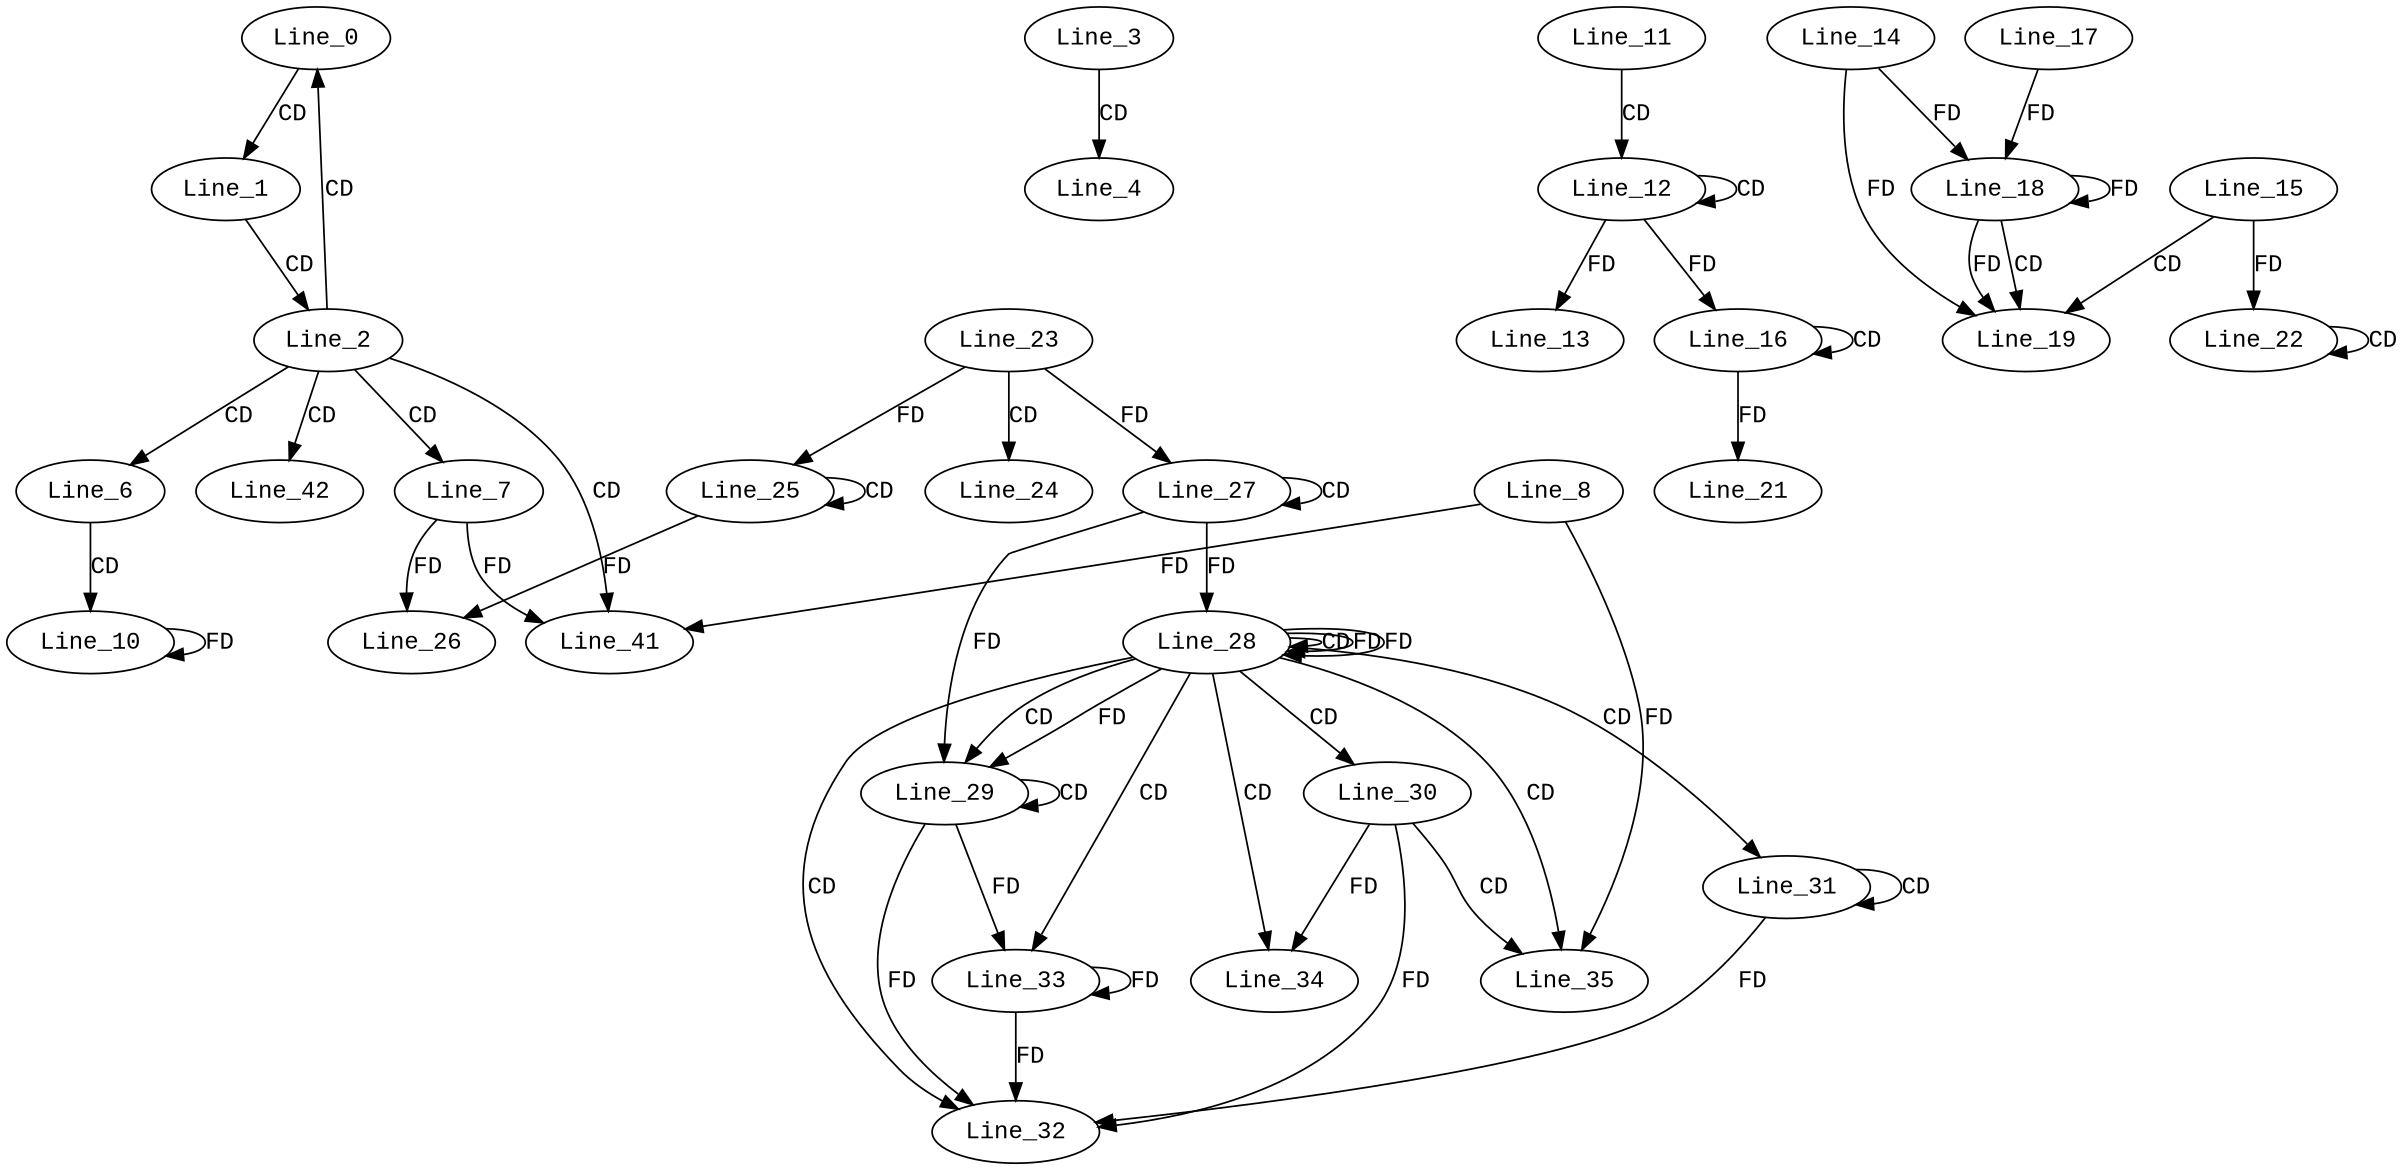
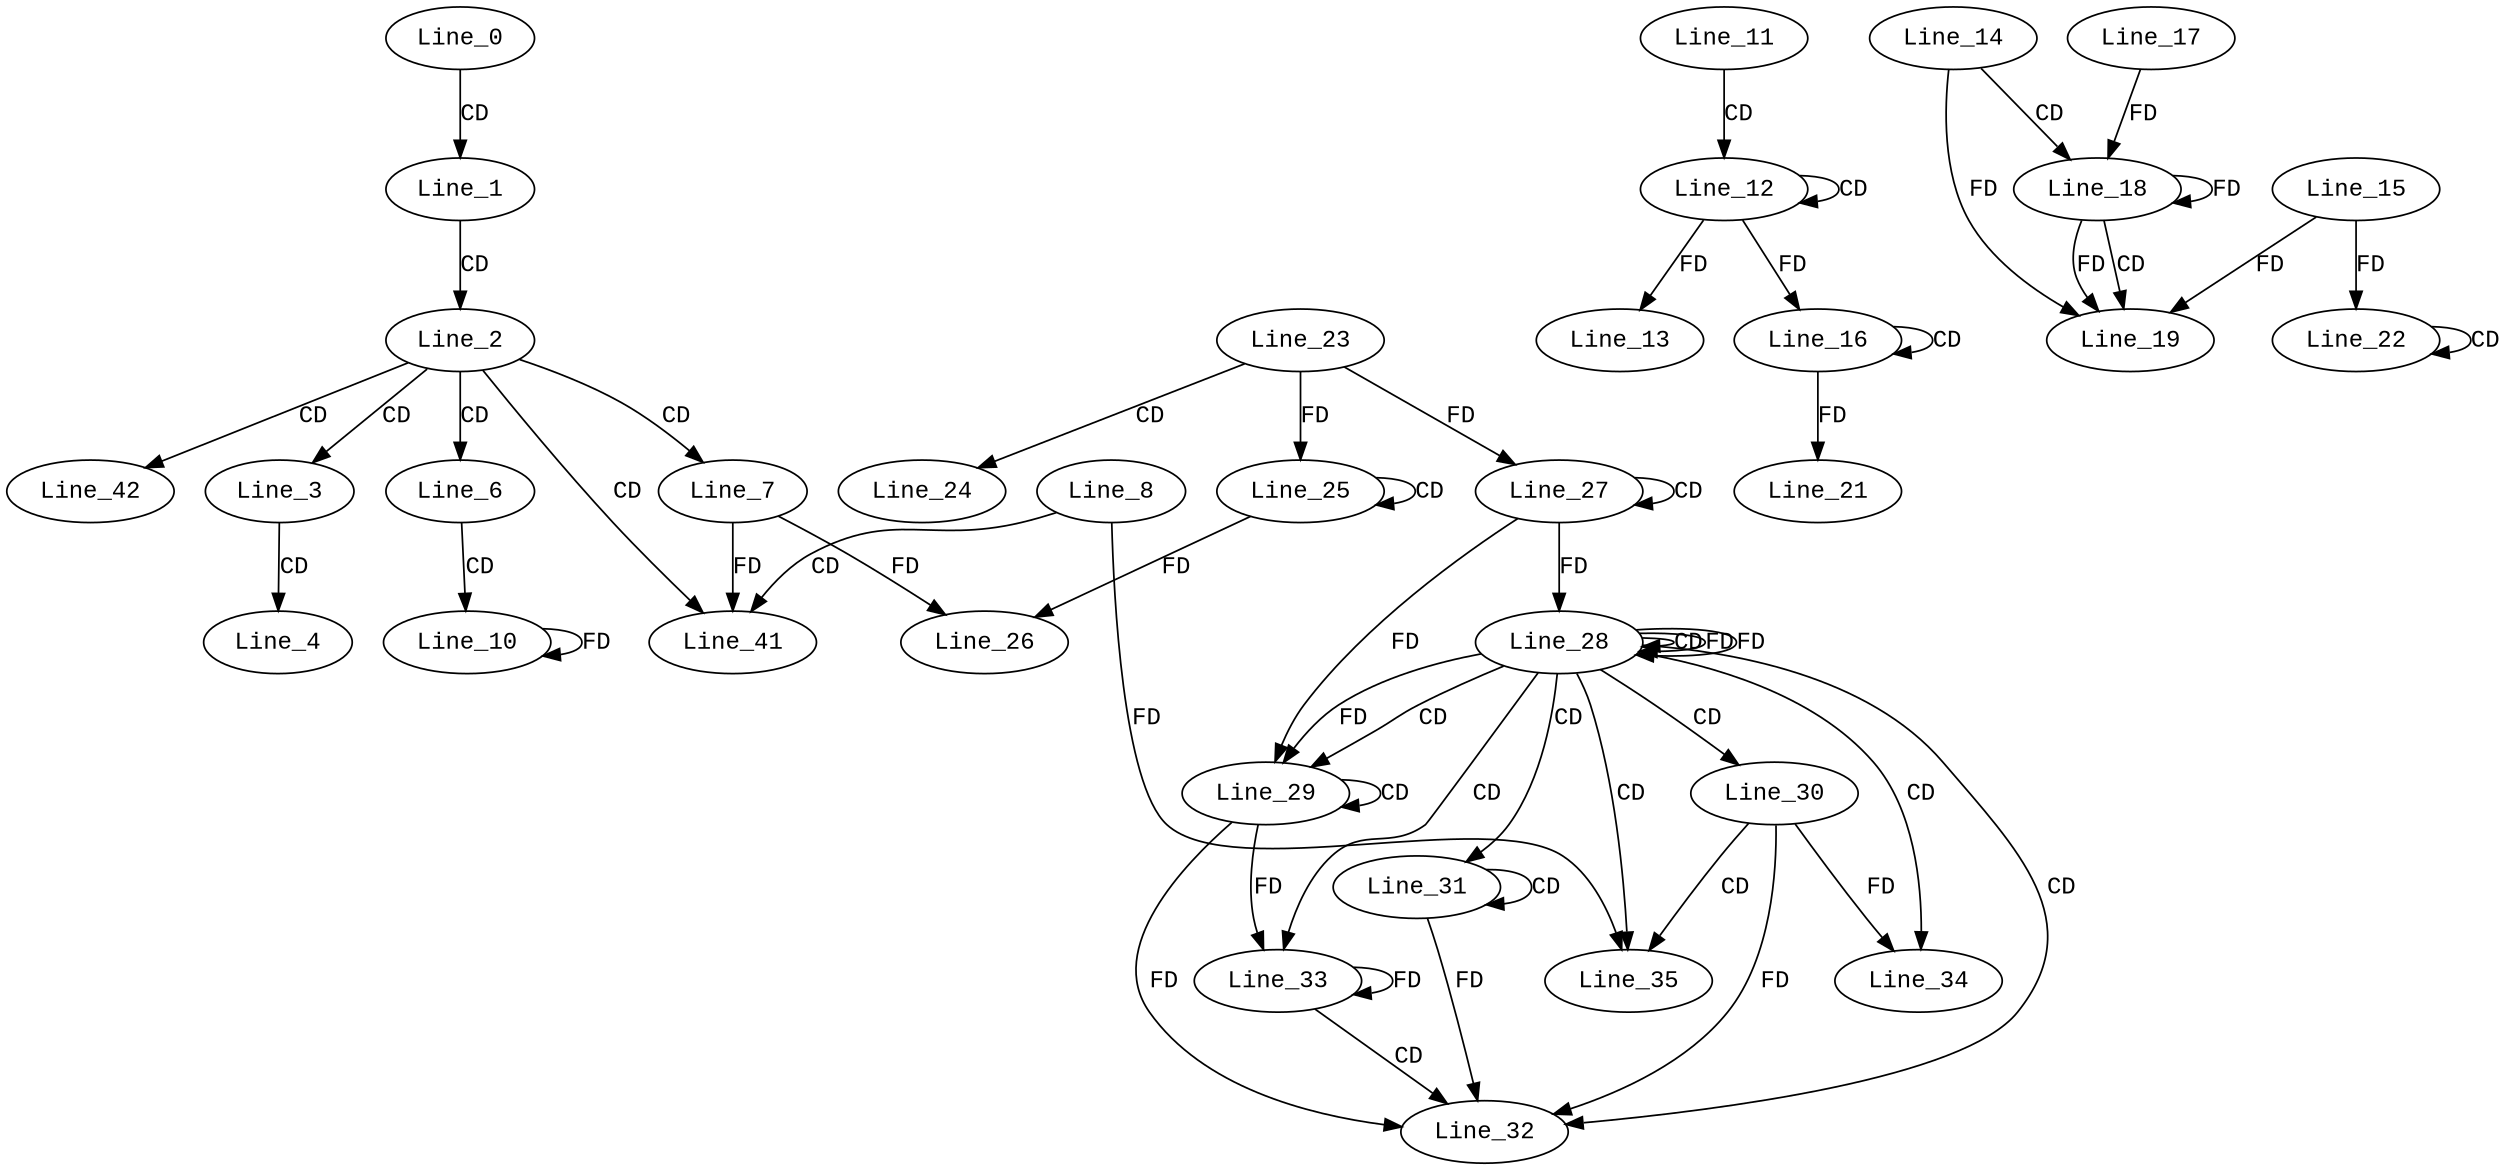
(1947, 114) -> (2050, 114)
(323, 198) -> (377, 410)
(2168, 265) -> (2270, 265)
(1175, 567) -> (826, 567)
(1031, 1056) -> (1409, 1056)
